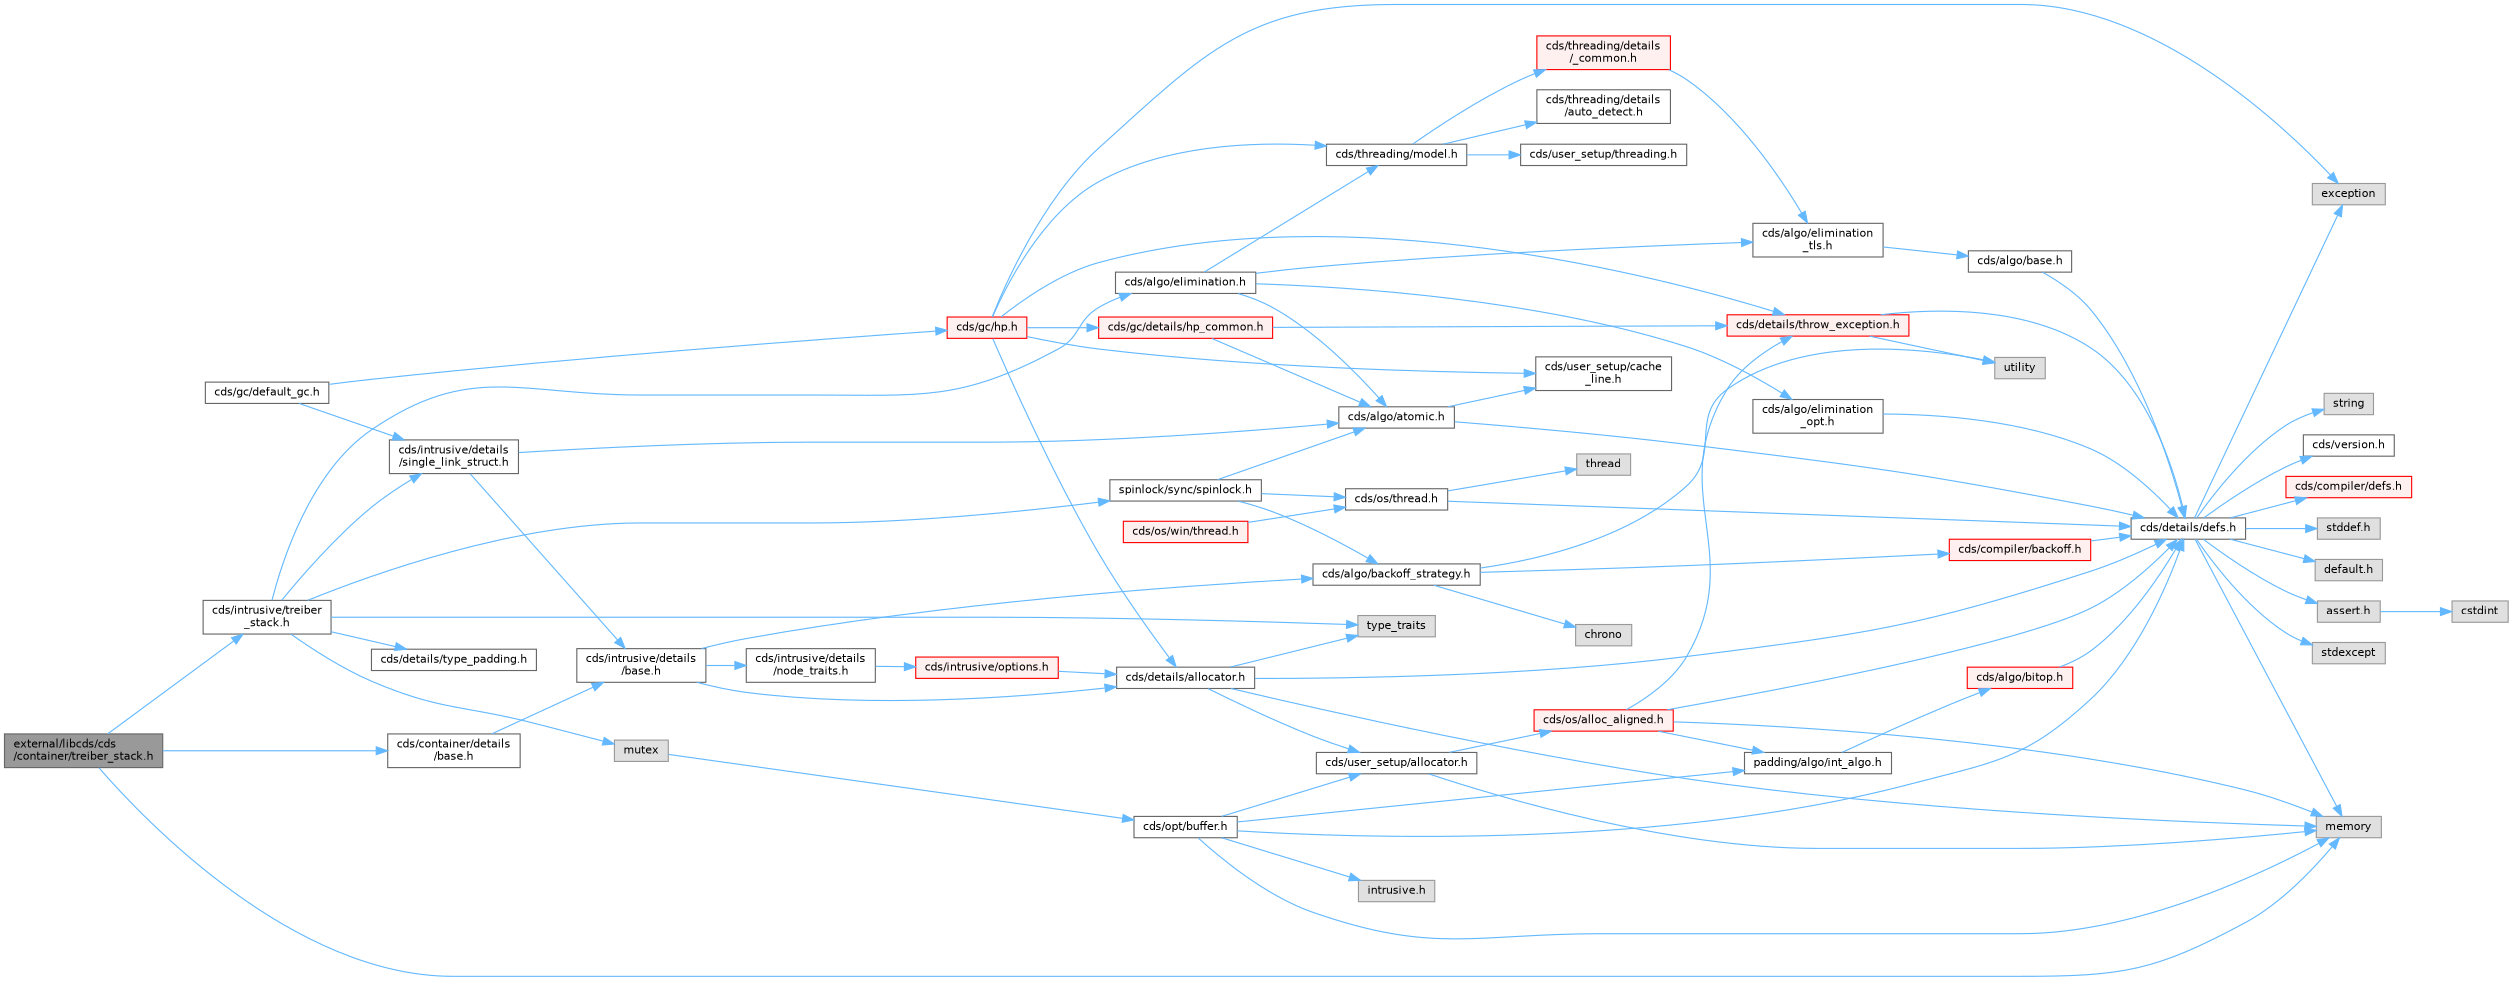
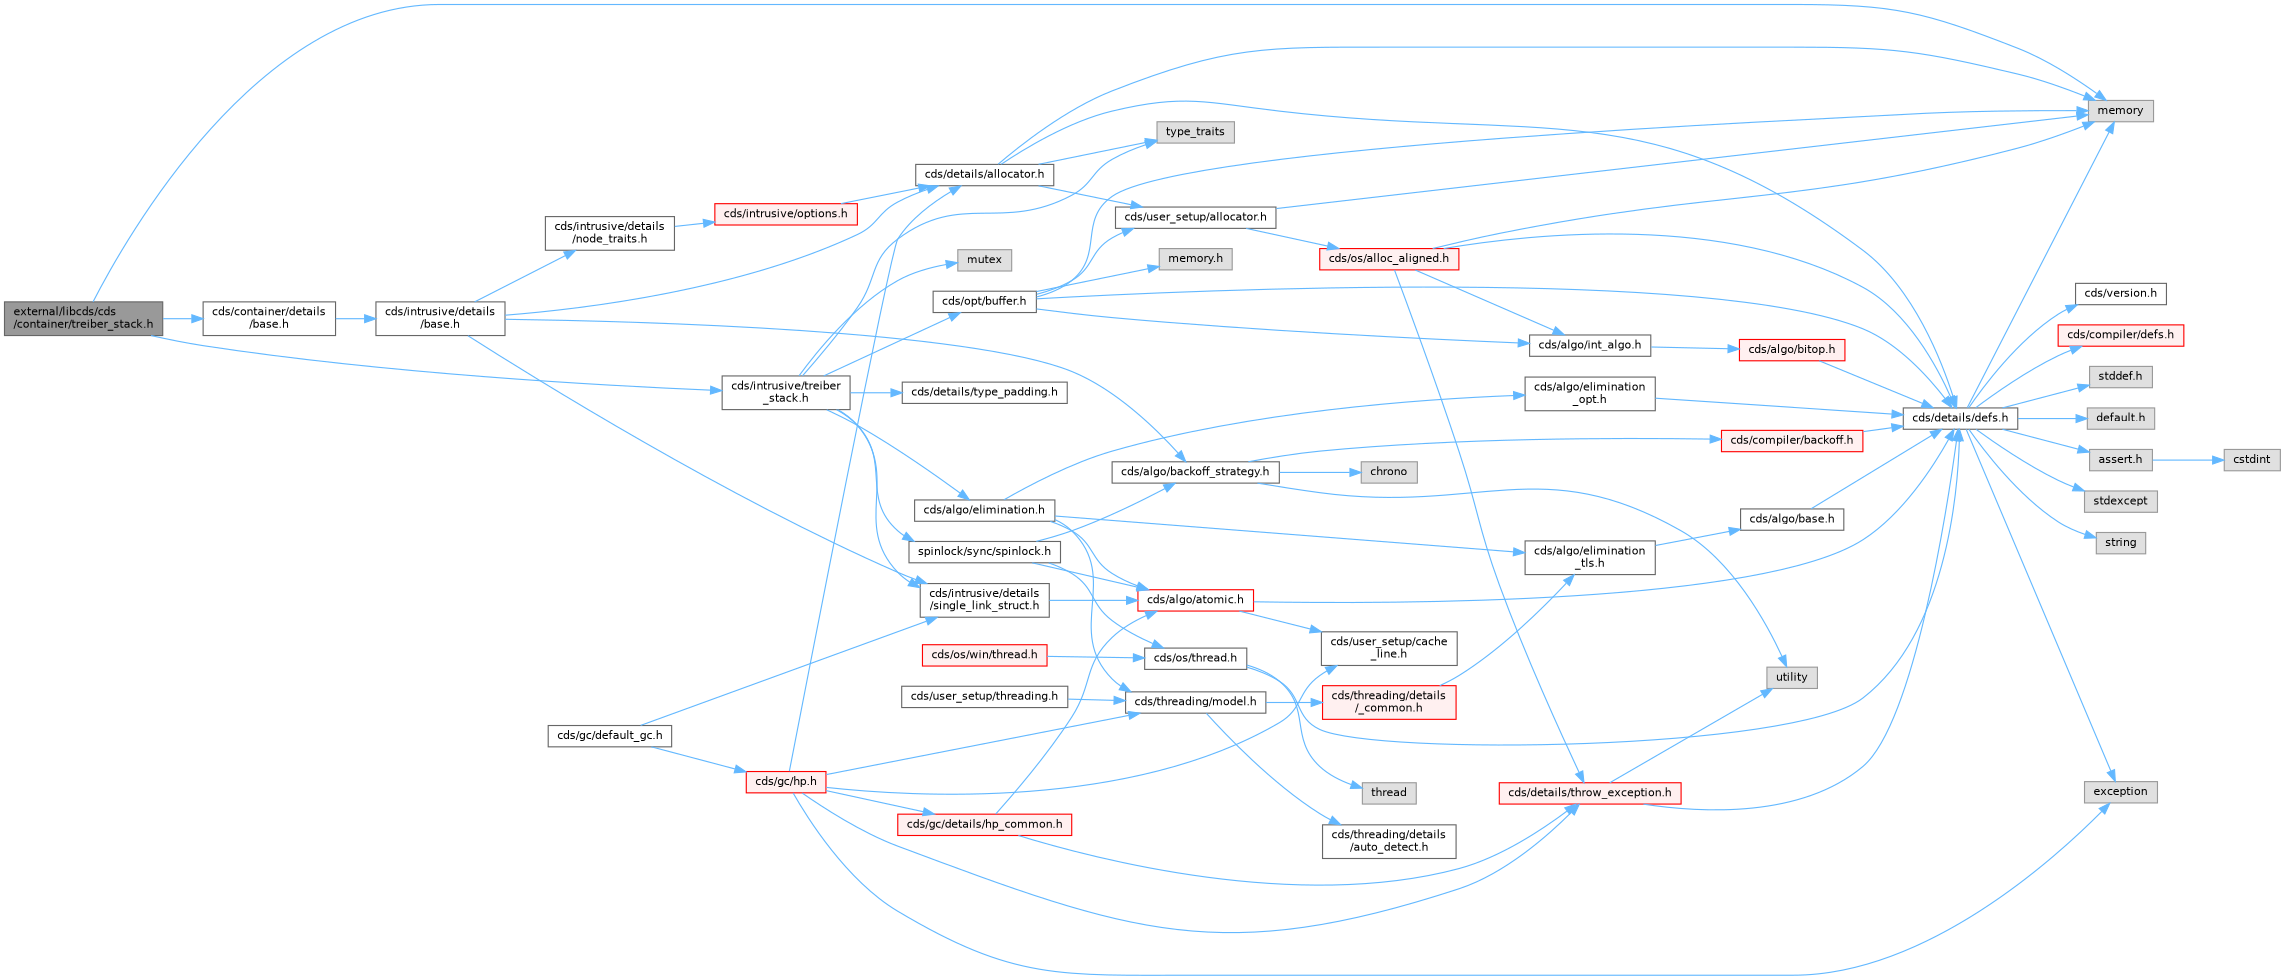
(1488, 155) -> (1091, 700)
(1397, 417) -> (1196, 600)
(544, 557) -> (687, 466)
(1818, 763) -> (1590, 346)
(896, 786) -> (887, 347)
(1397, 891) -> (1196, 259)
